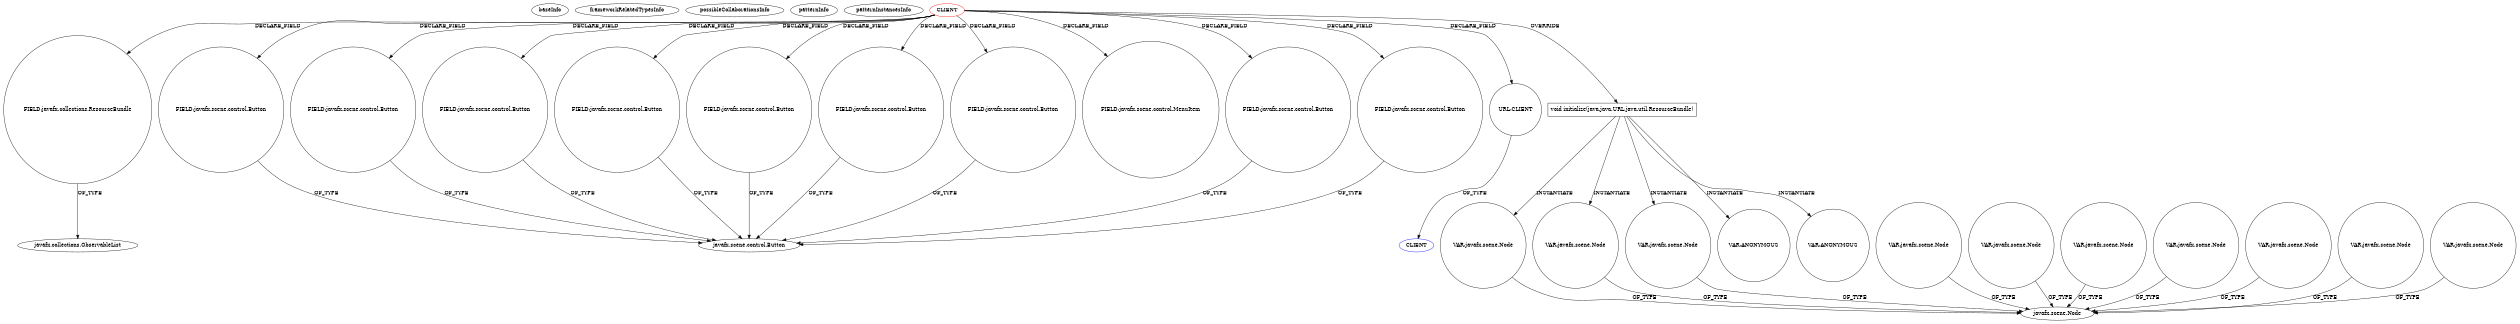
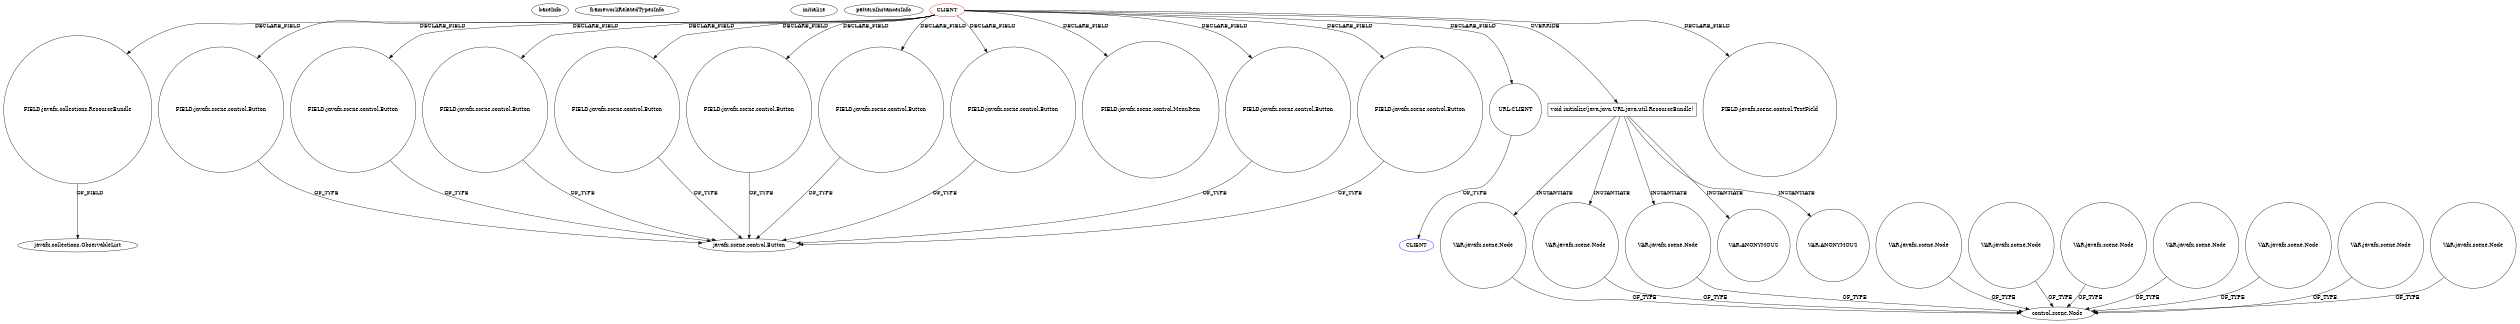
(735, 10) -> none
(814, 10) -> (814, 10)
none -> (1770, 110)
(90, 193) -> (90, 193)
(2057, 314) -> (2057, 314)
